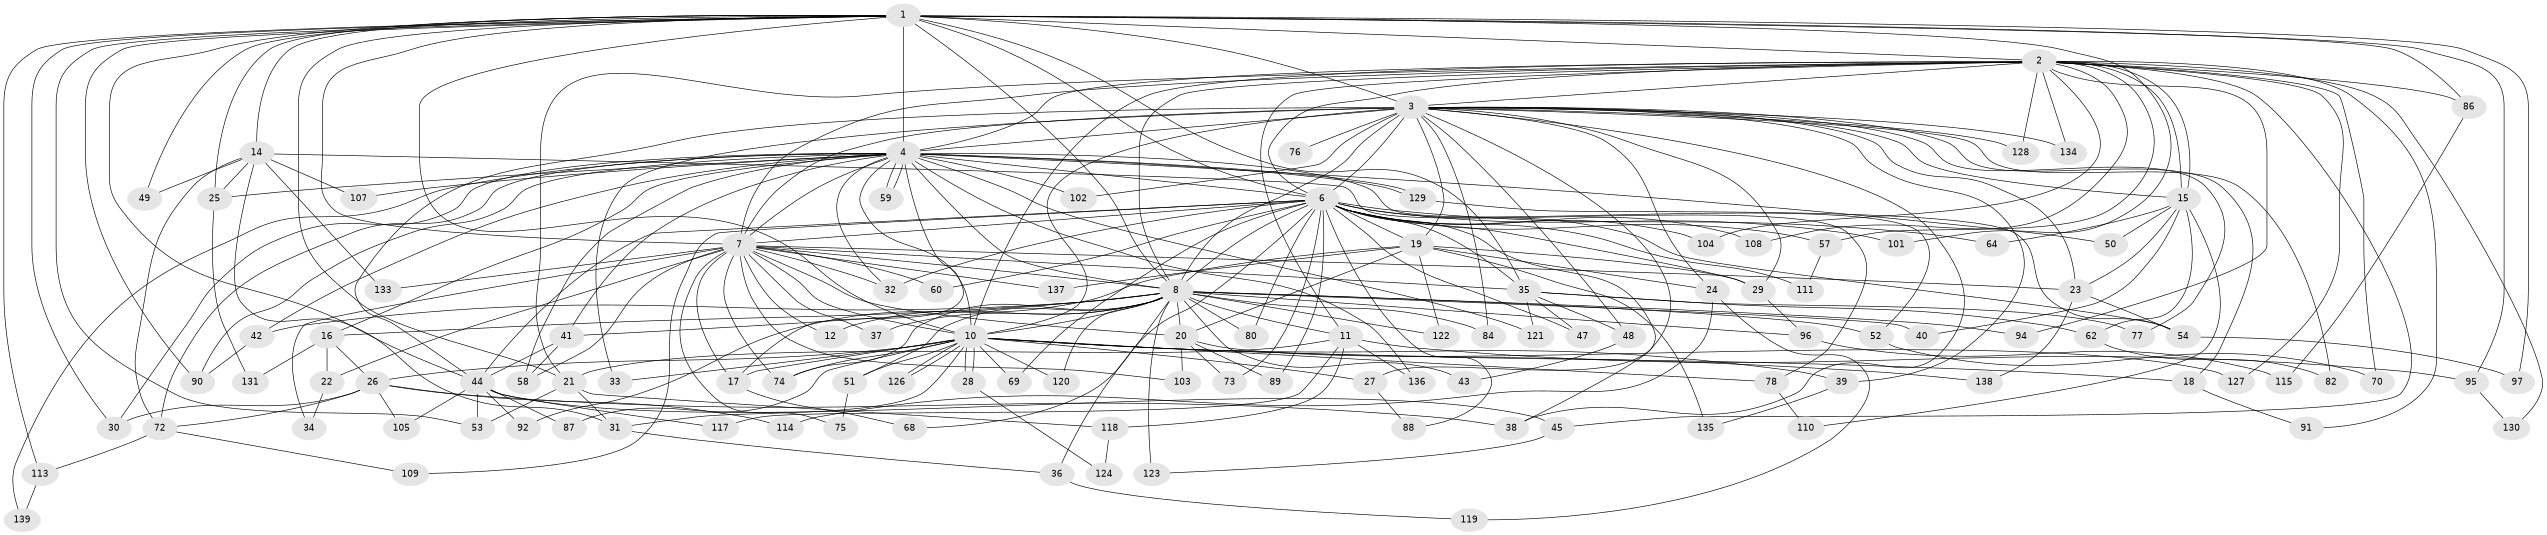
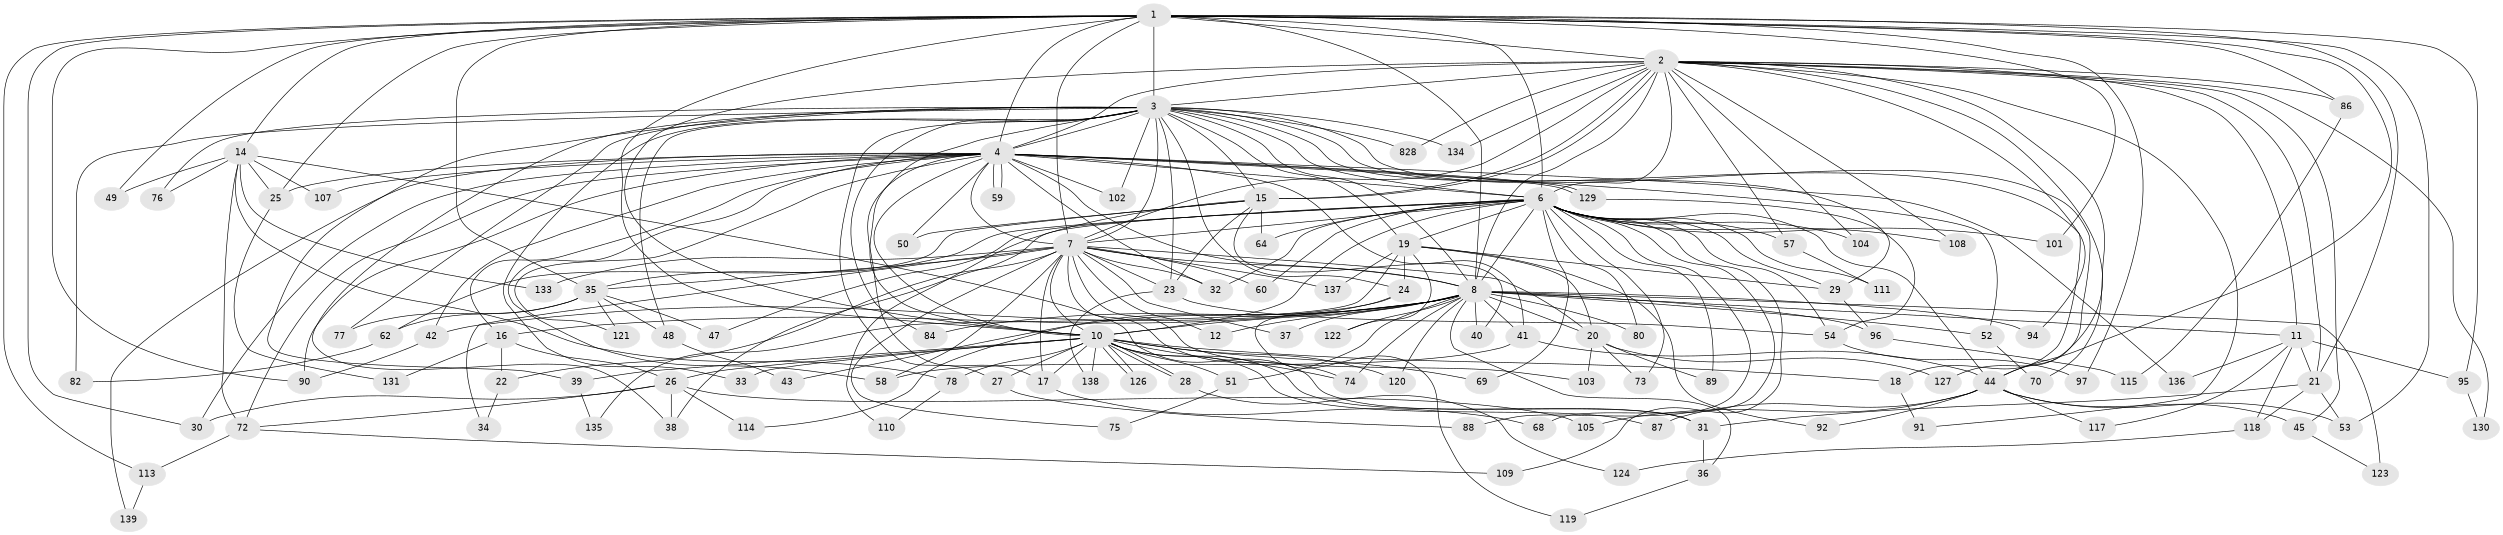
(2021, 153) -> (1408, 153)
none -> (199, 176)
none -> (1336, 258)
